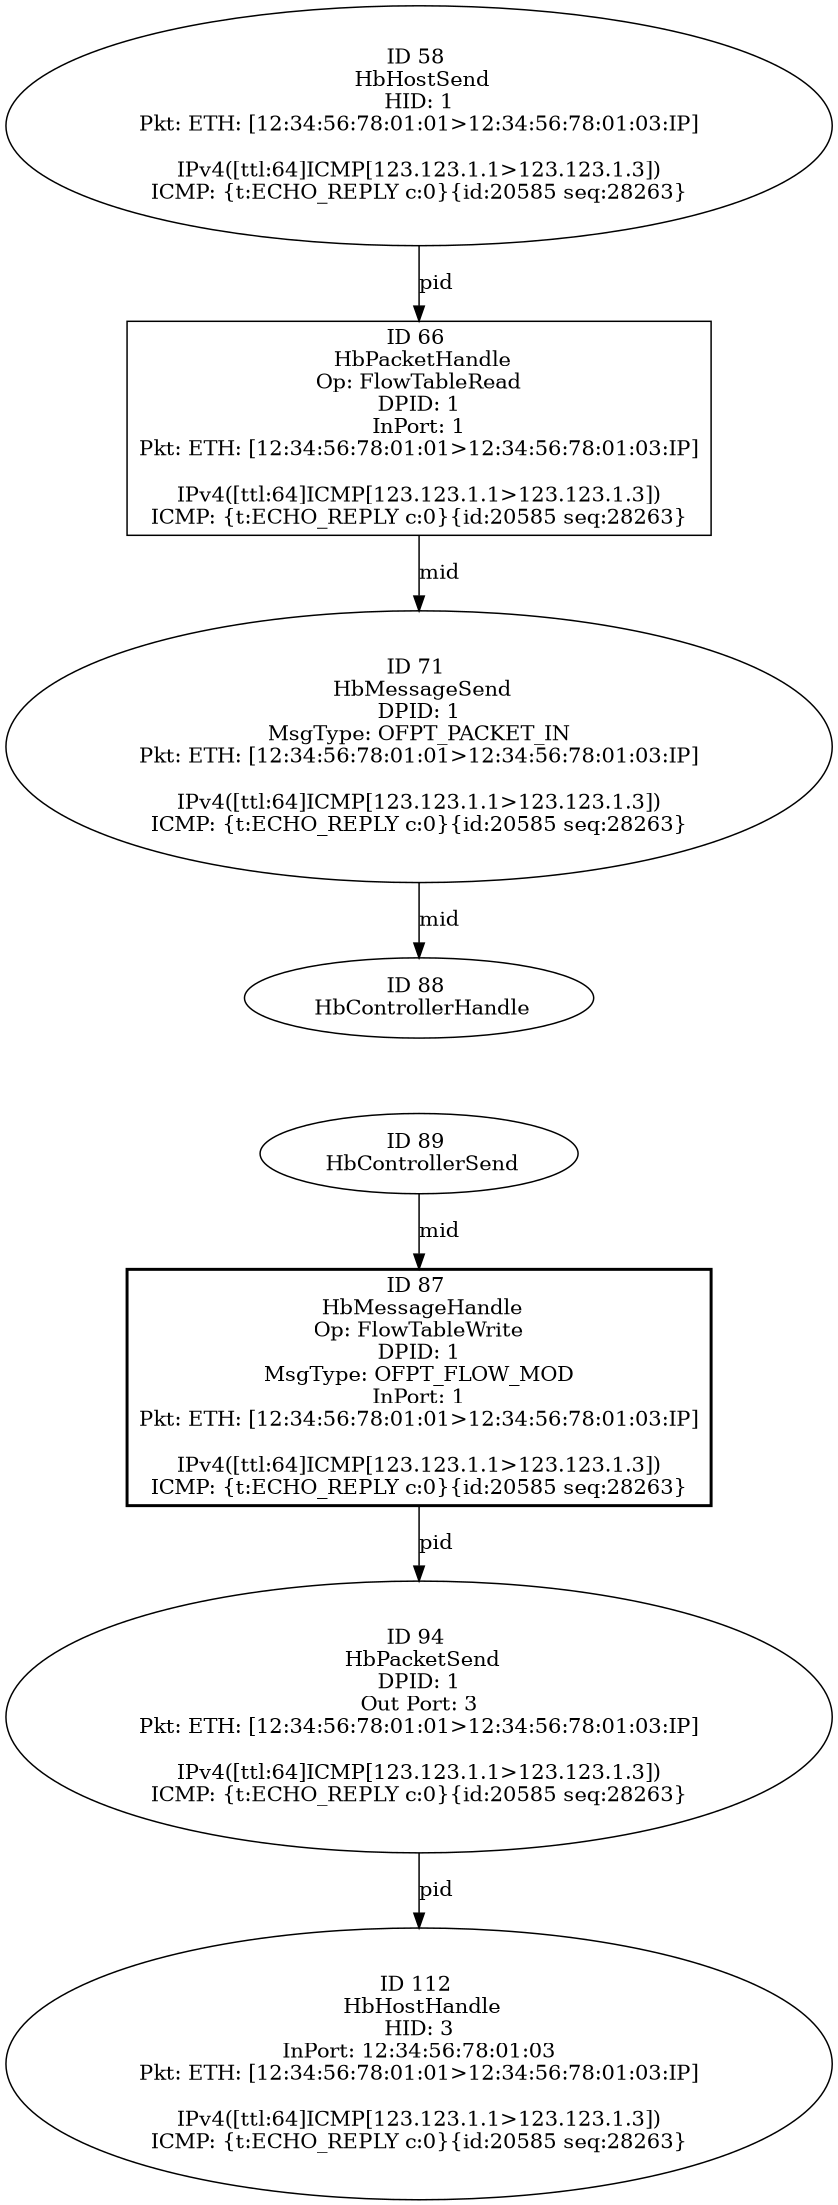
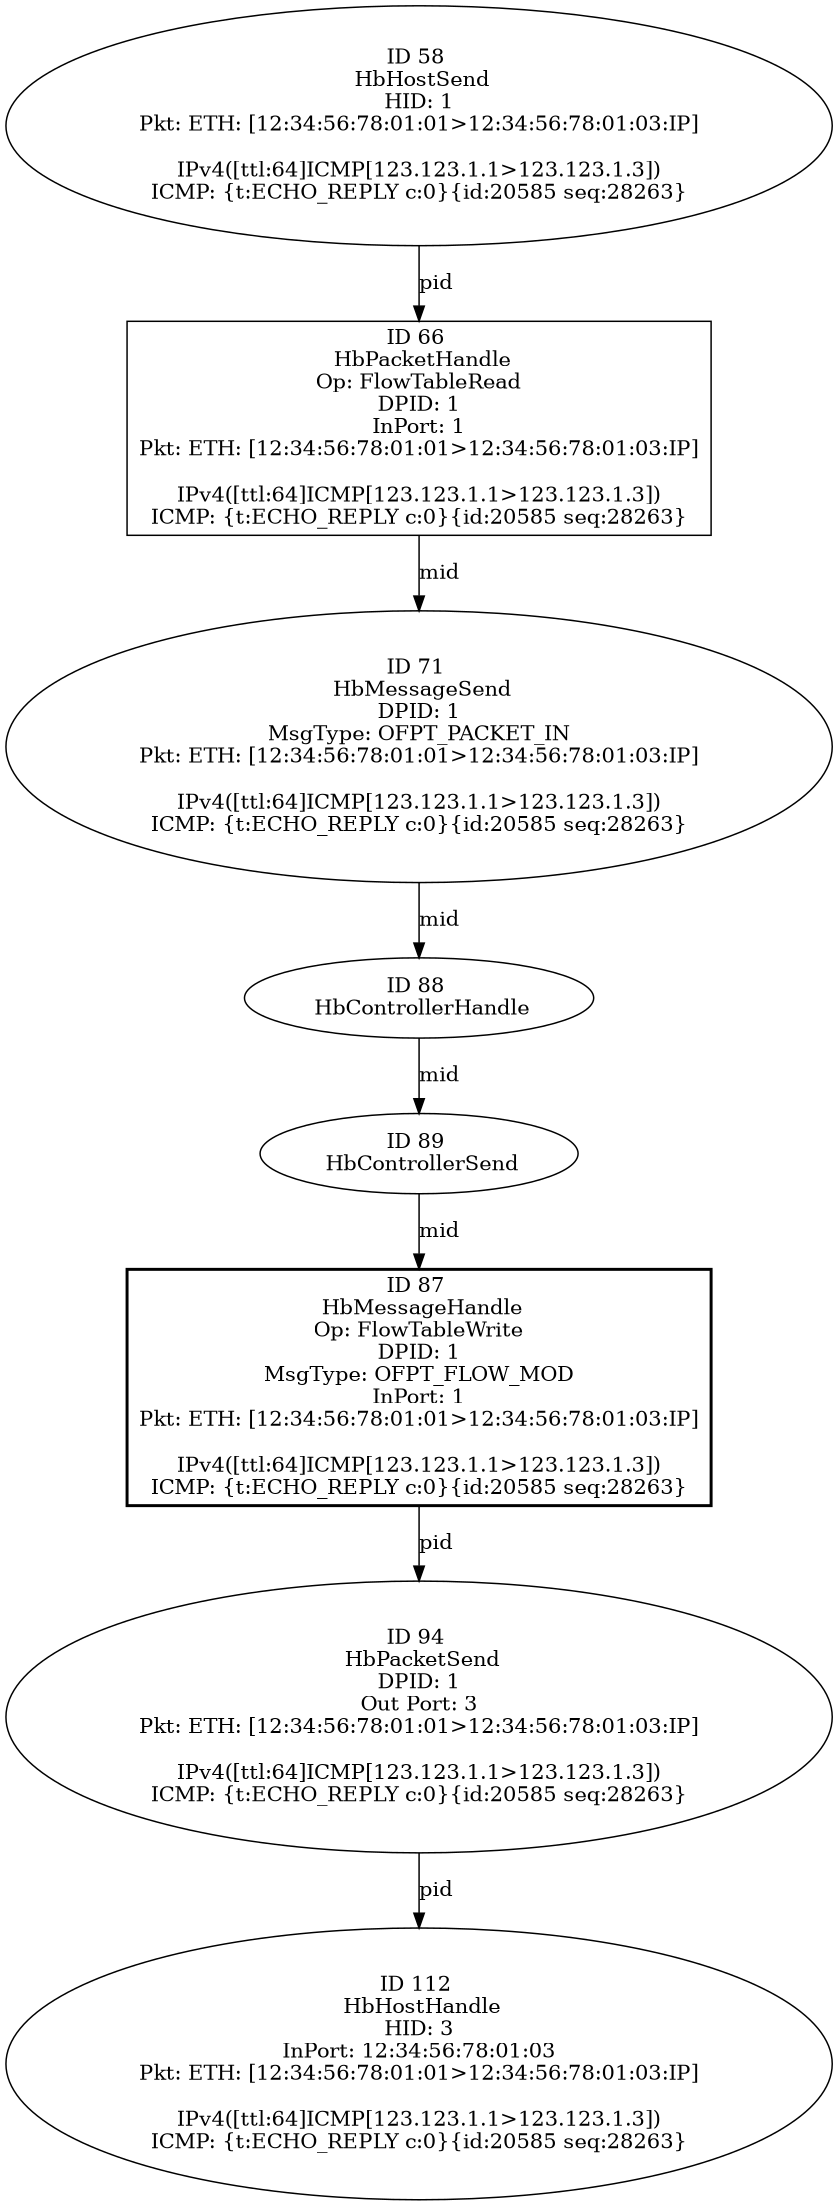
none -> (419, 1068)
